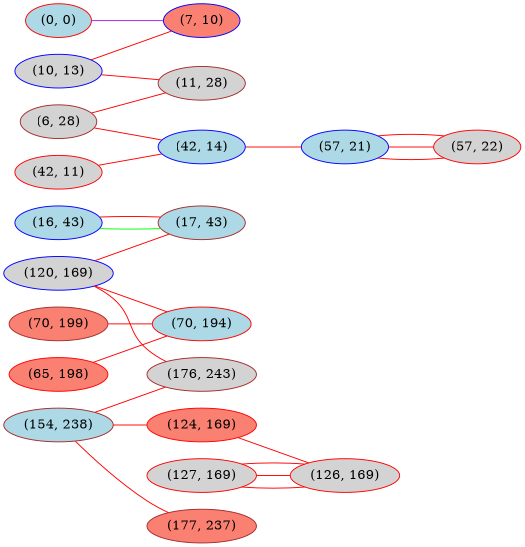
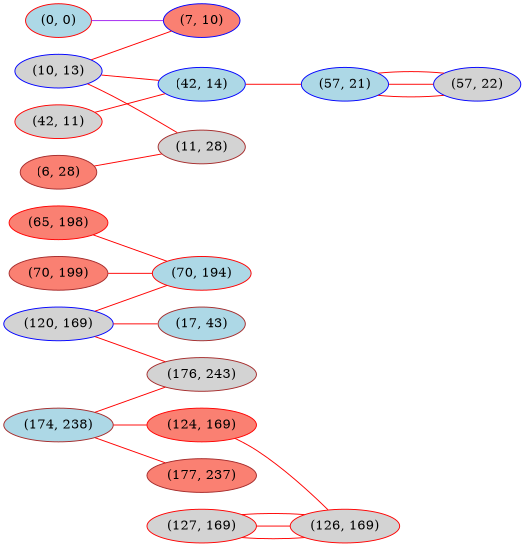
(59, 122) -> (59, 172)
(128, 134) -> (130, 78)
(477, 147) -> (477, 84)
(59, 223) -> none
(59, 425) -> (59, 425)
